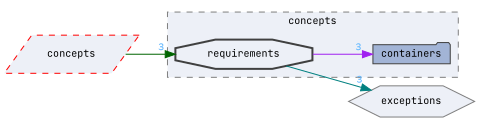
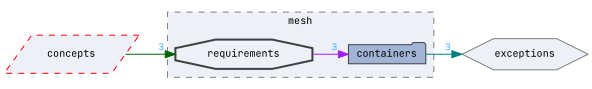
(313, 22) -> (301, 22)
(324, 77) -> (440, 54)
